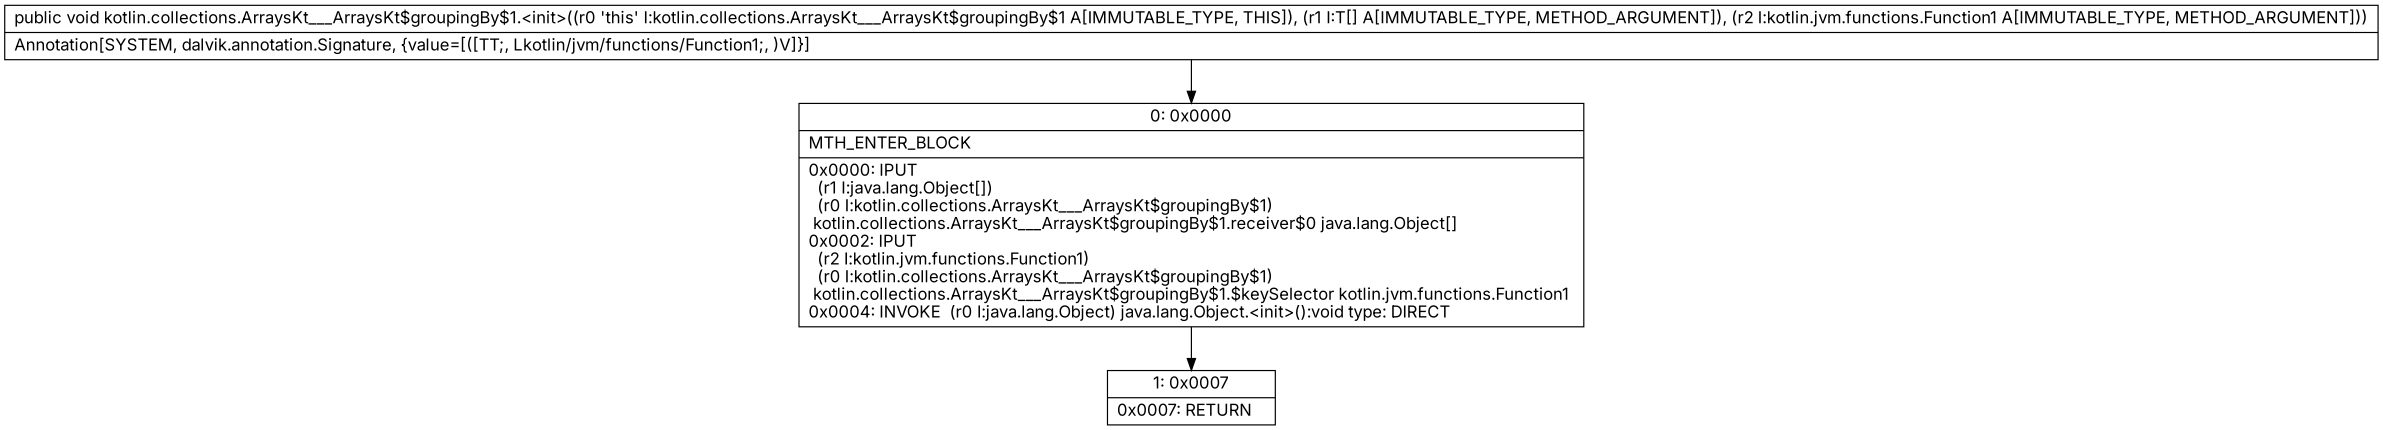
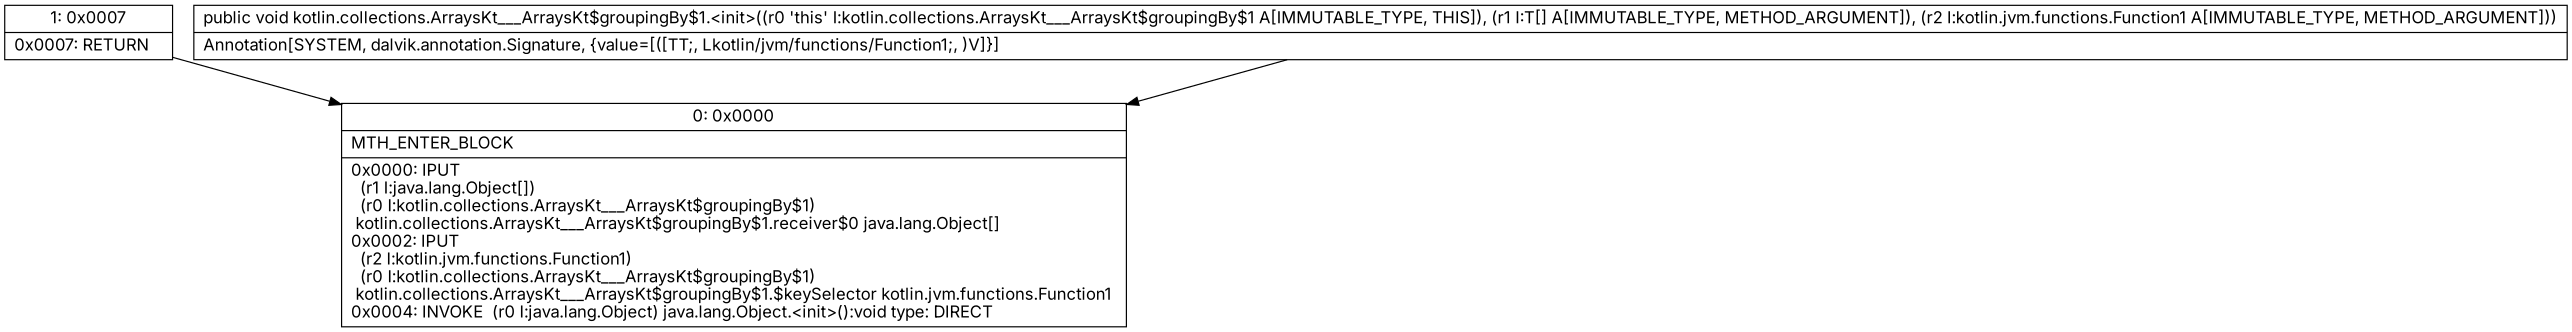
(1191, 343) -> (251, 79)
